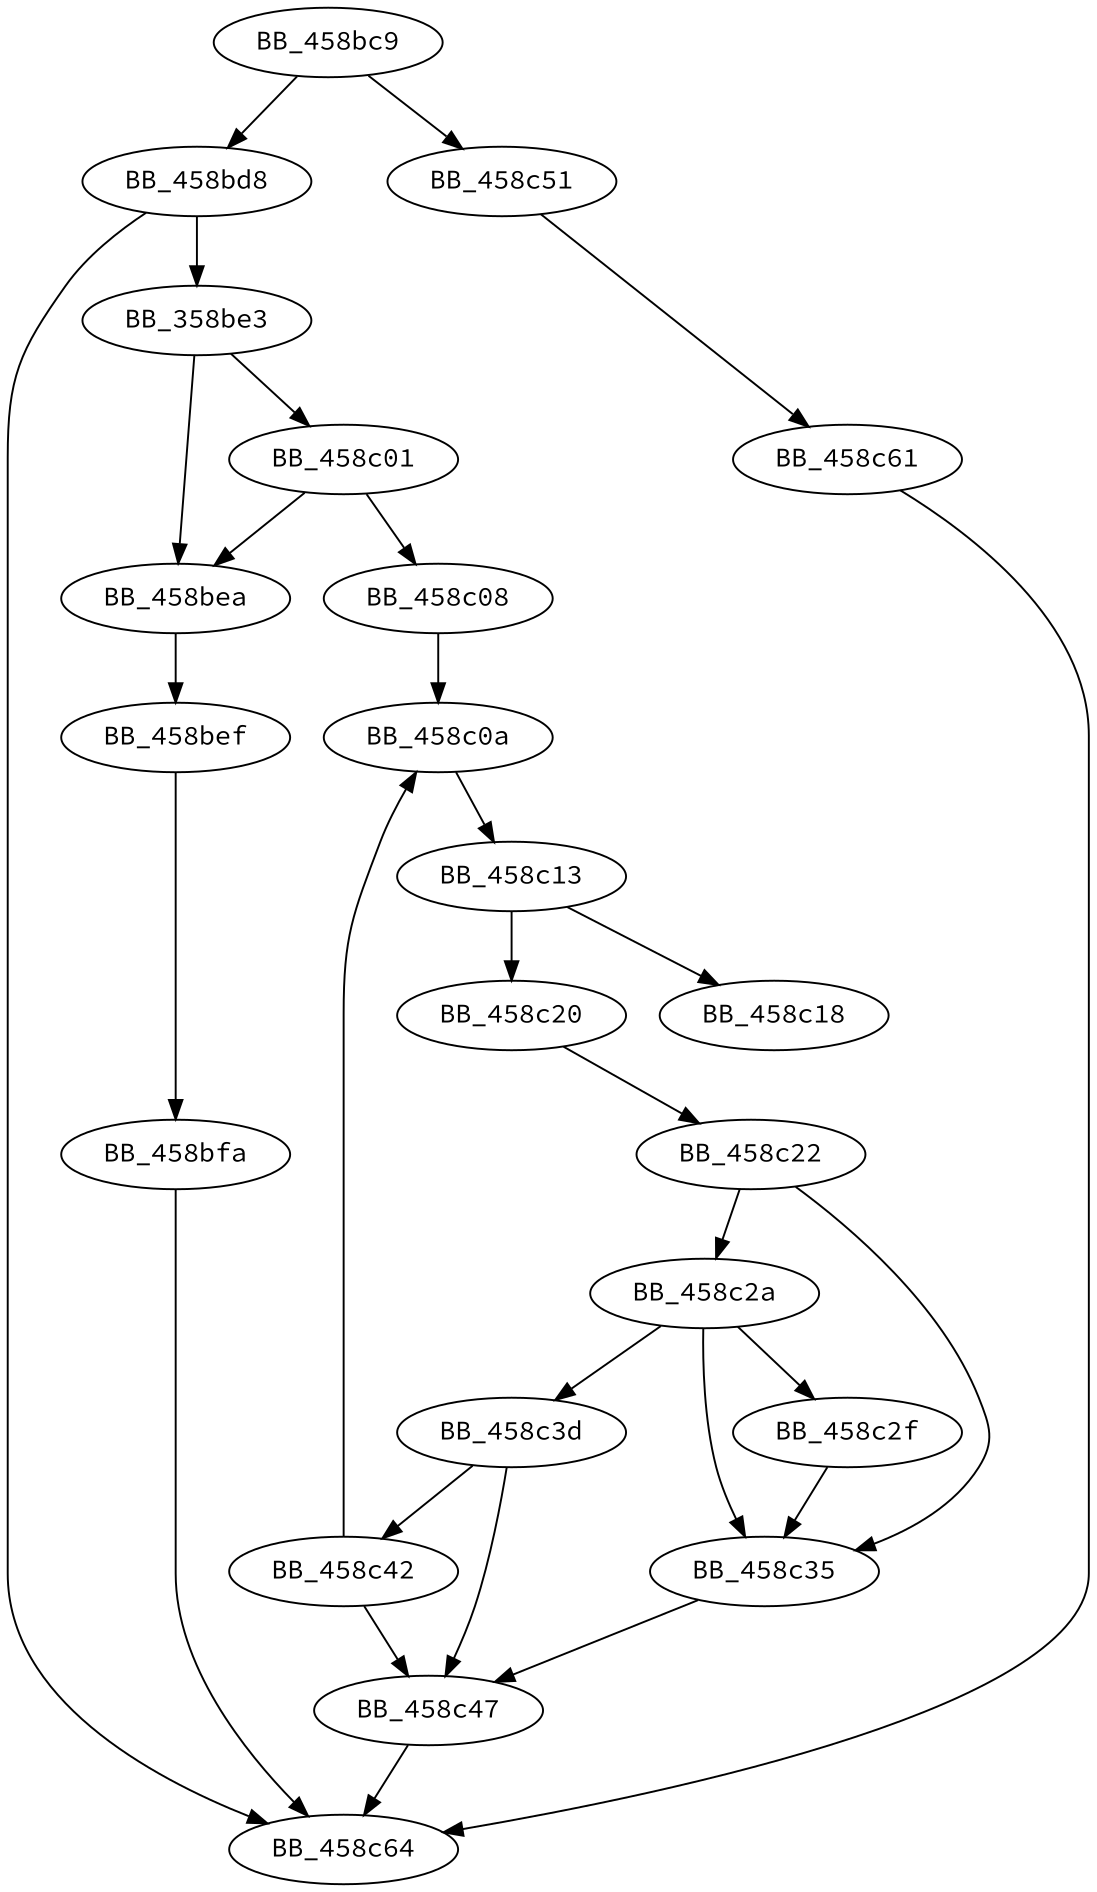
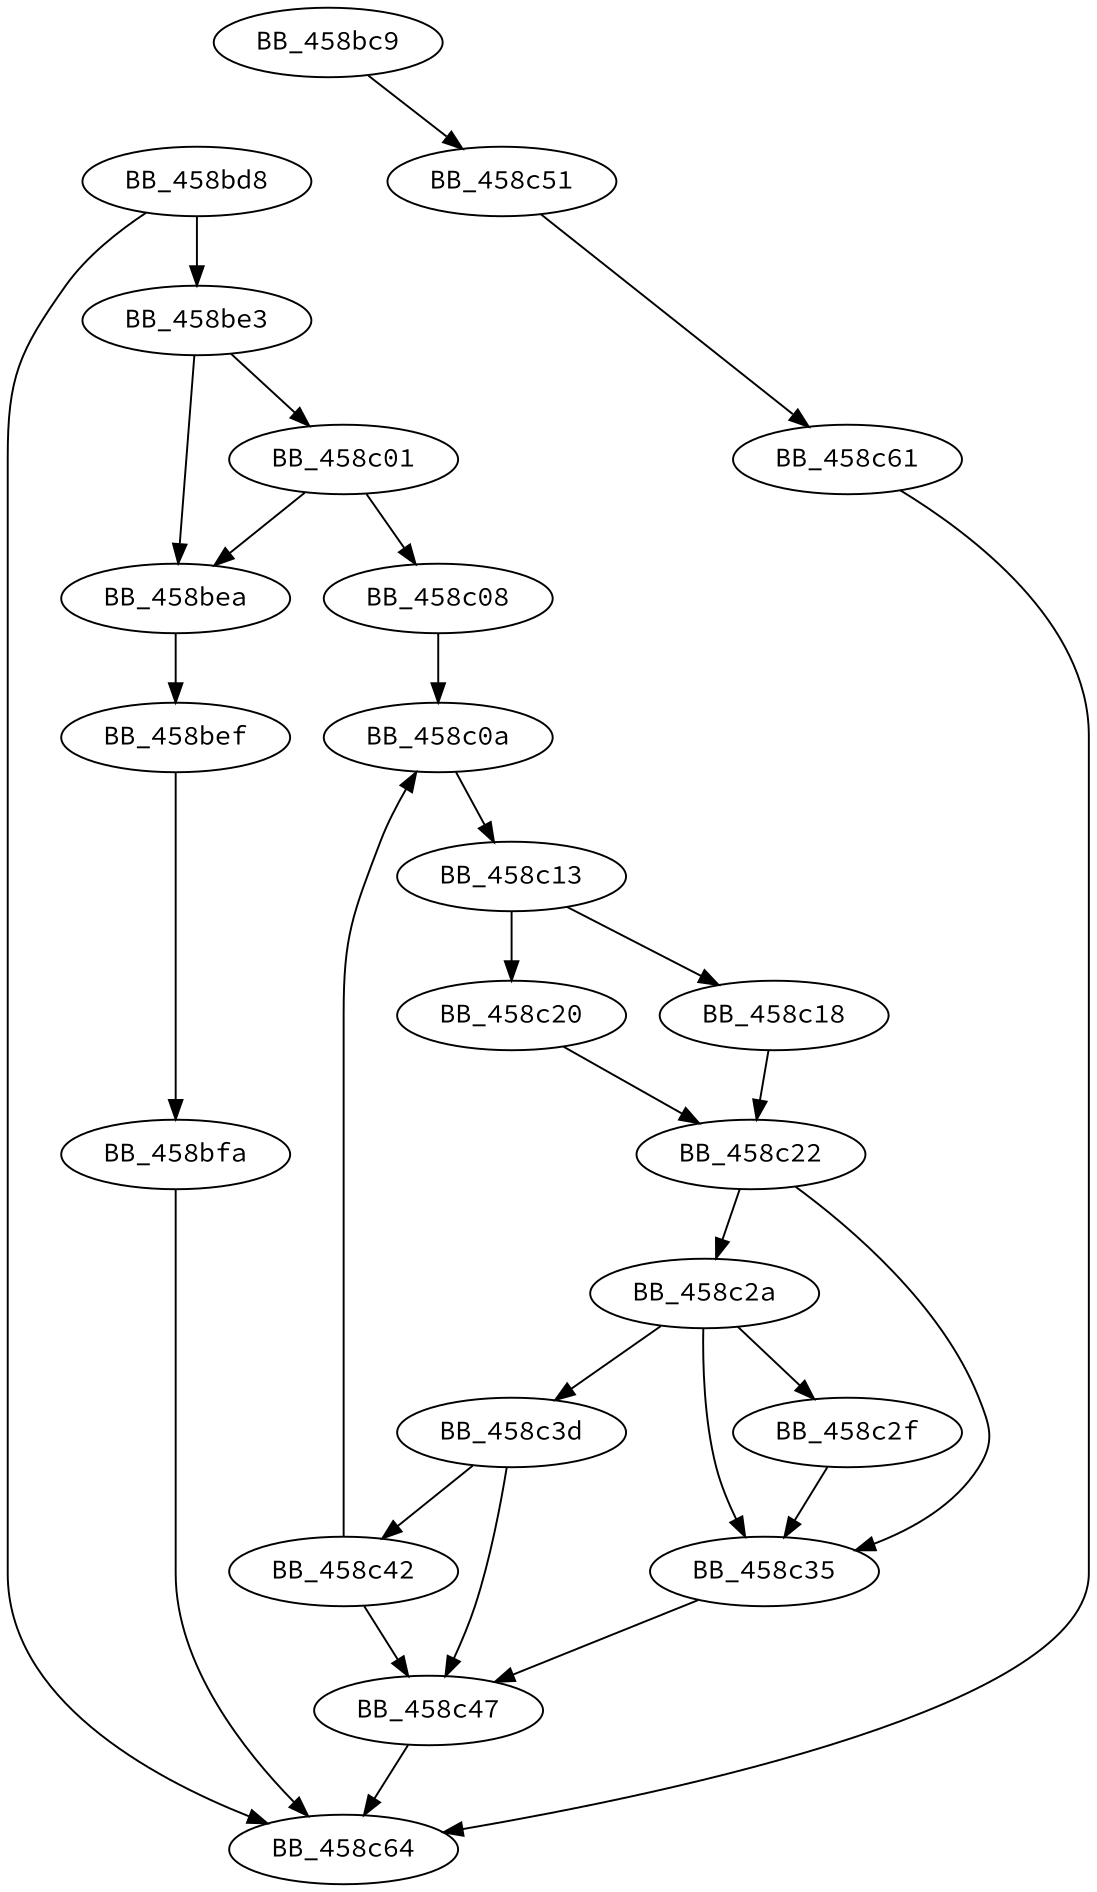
(269, 105) -> none
(197, 320) -> (197, 320)
none -> (764, 1076)
